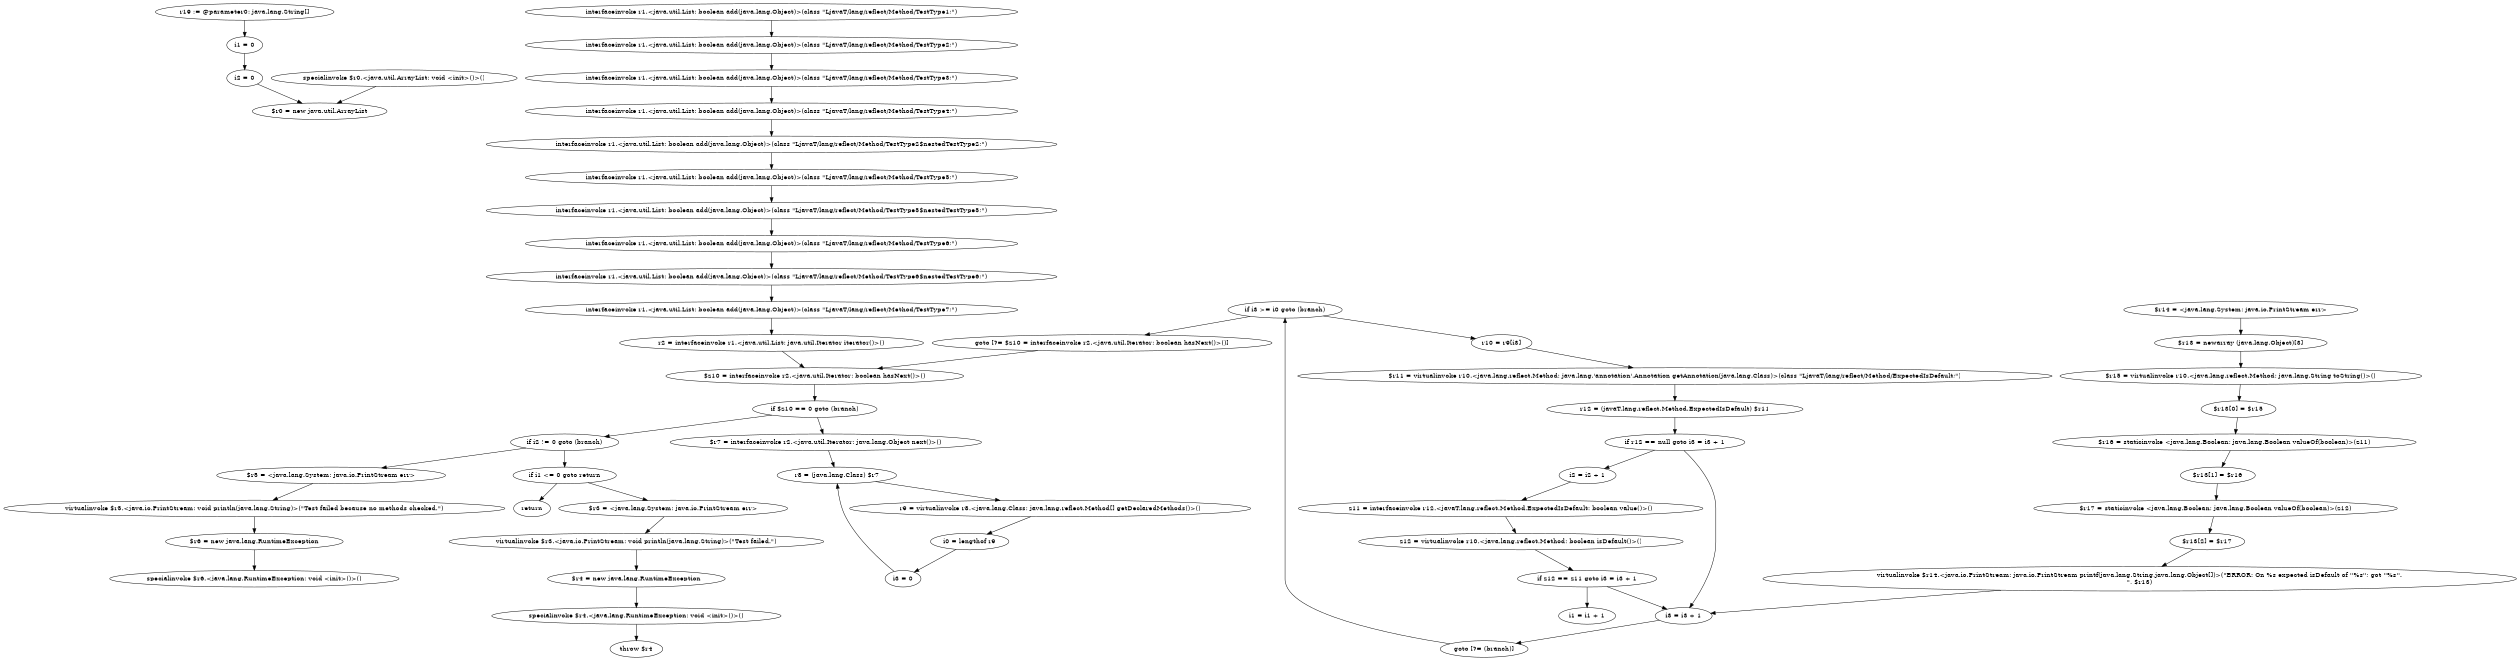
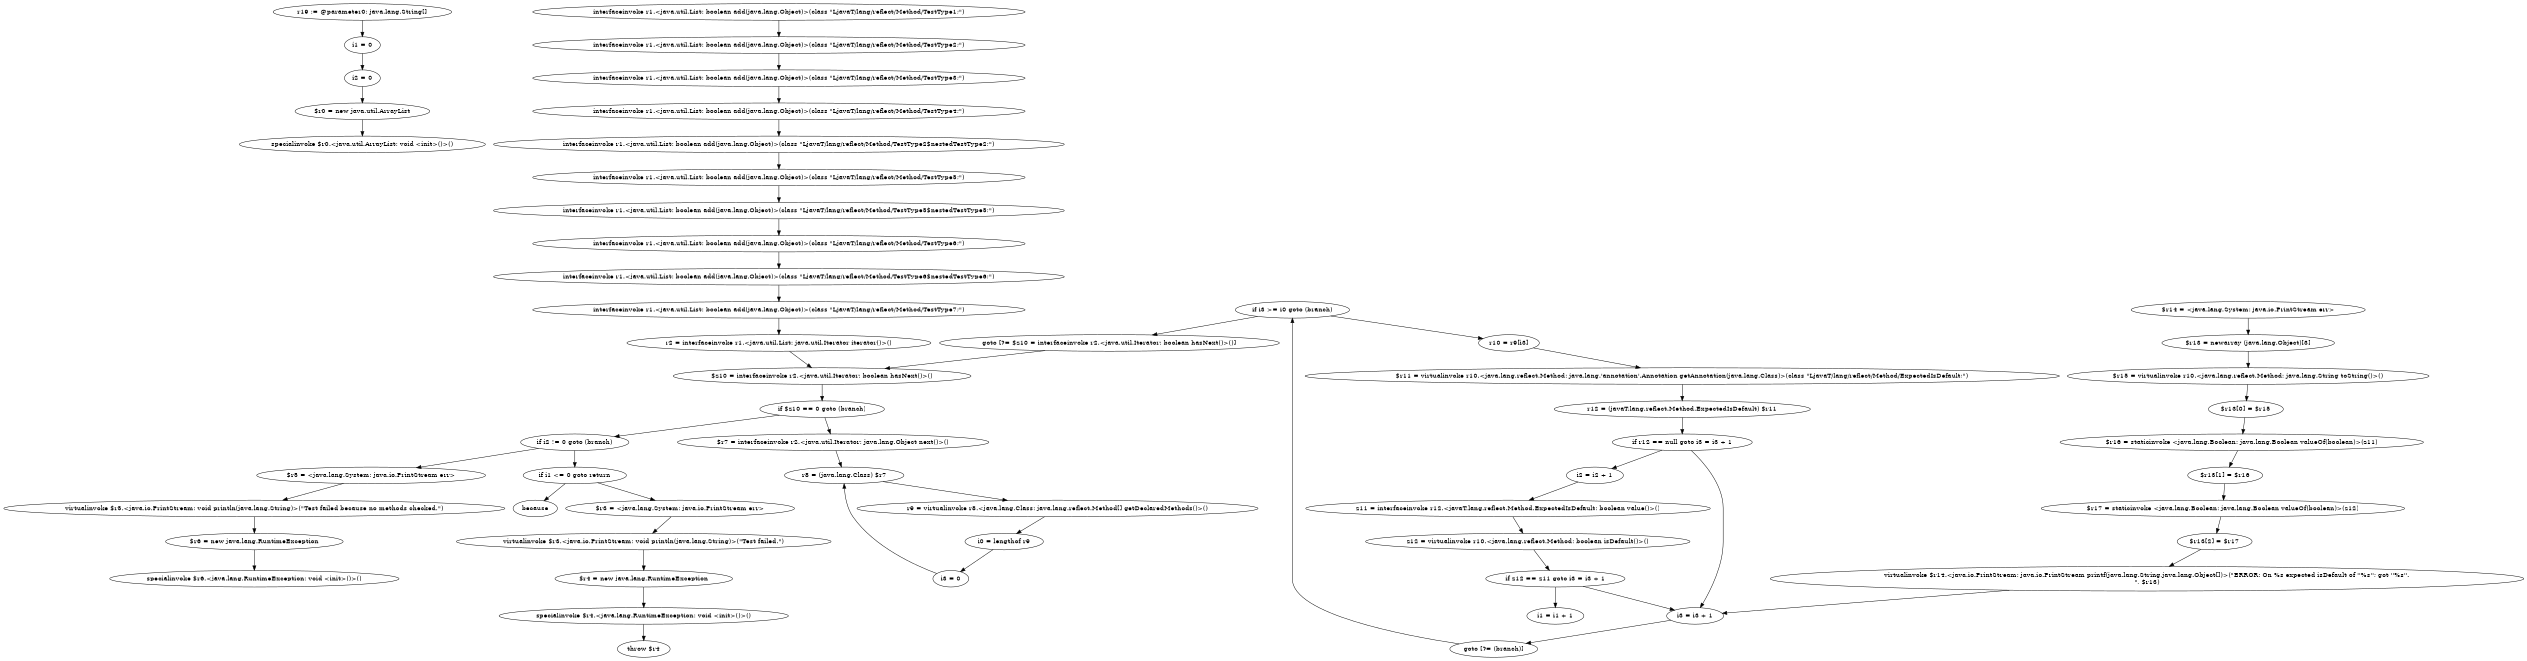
(359, 94) -> (362, 126)
(532, 508) -> (535, 508)
